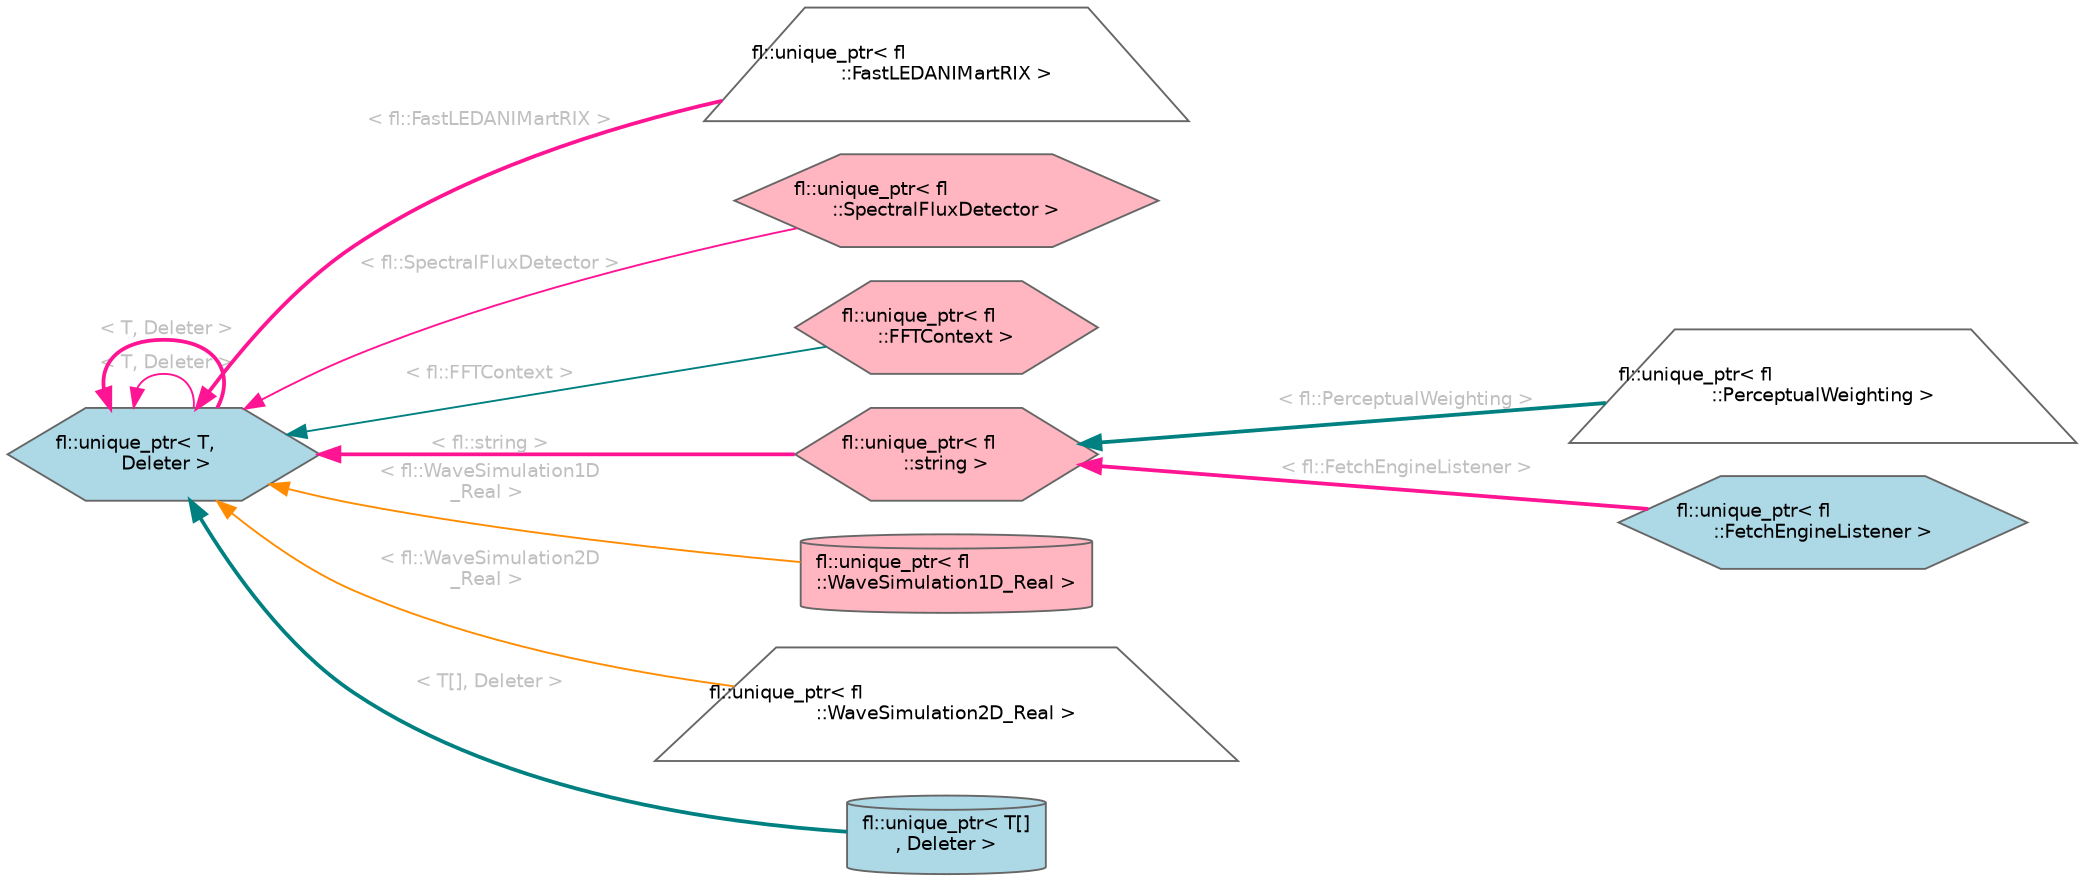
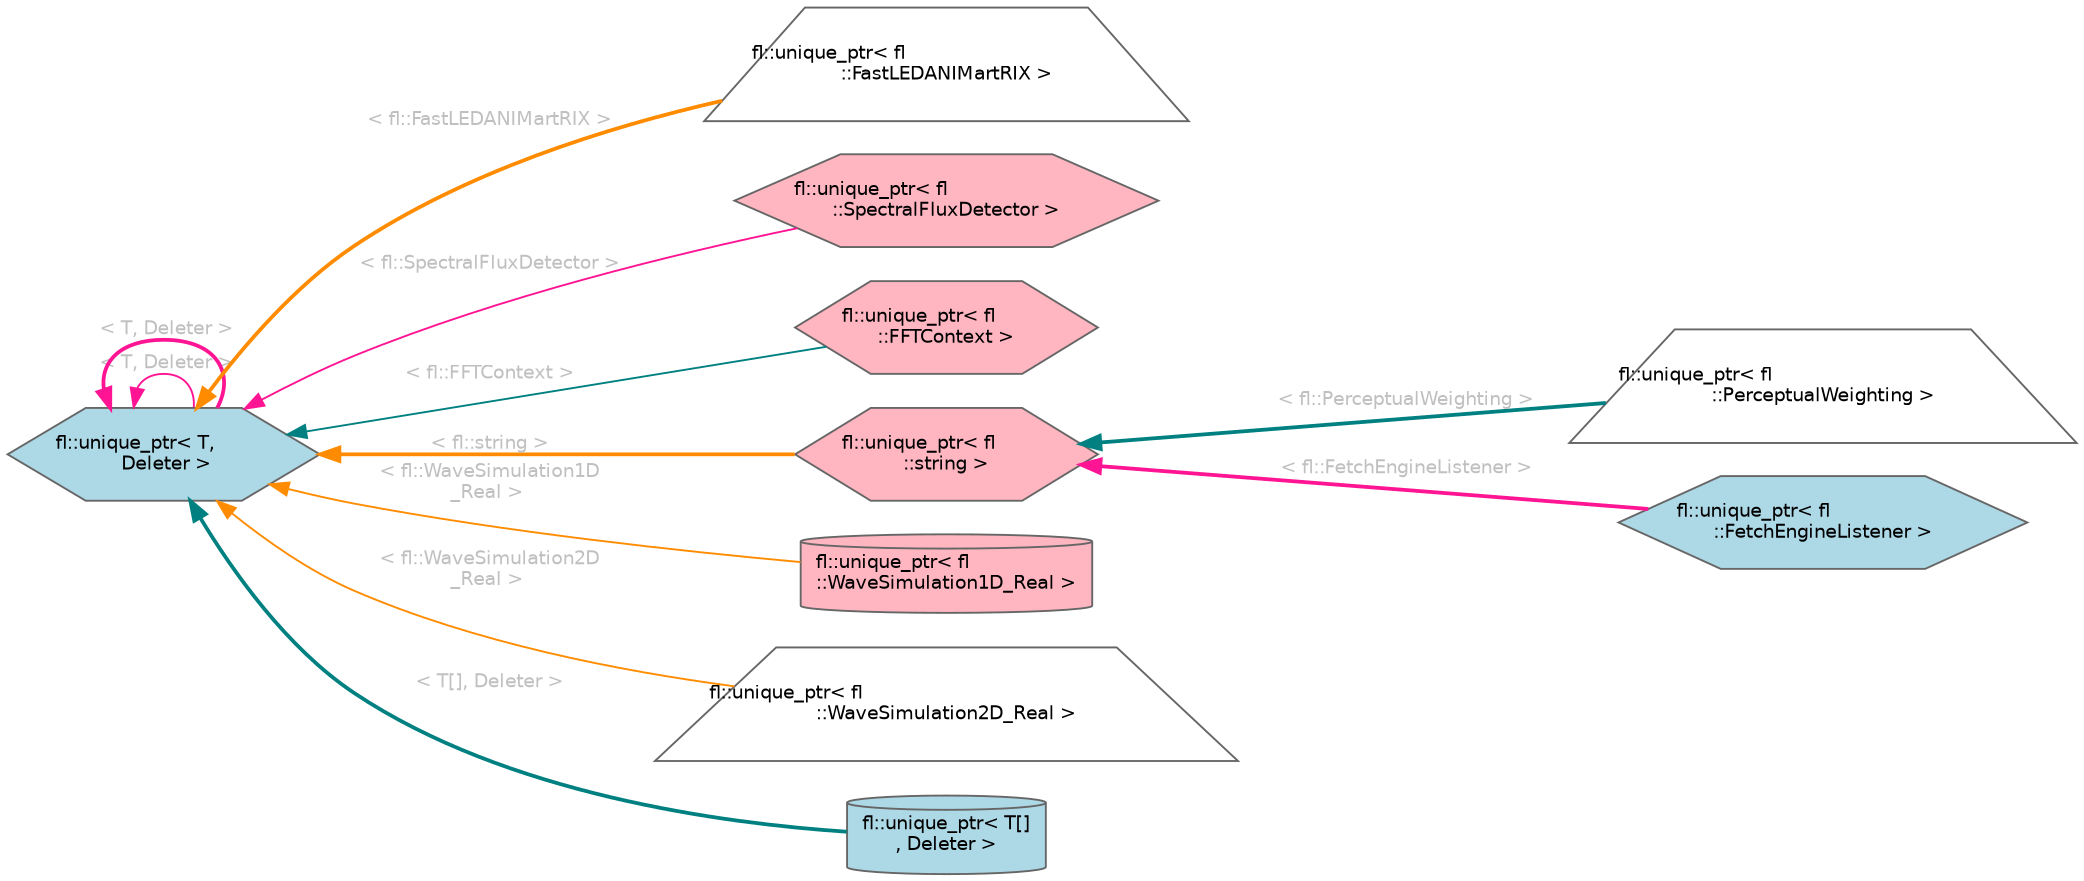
(437, 199) -> (437, 199)
(567, 454) -> (567, 454)
